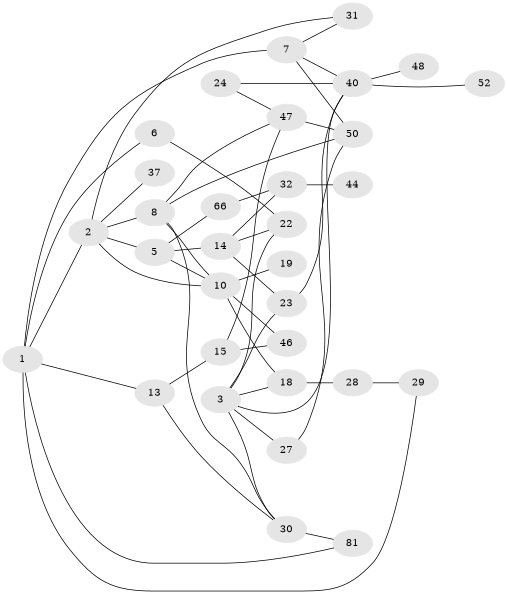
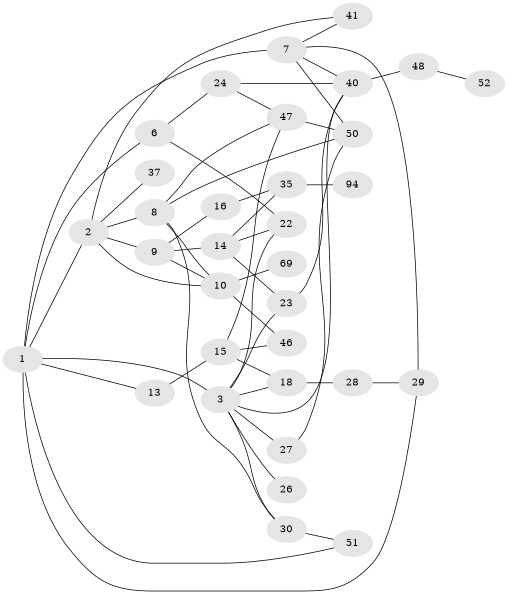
(353, 16) -> (353, 16)
(419, 87) -> (452, 75)
none -> (188, 109)
none -> (408, 178)
(287, 185) -> (287, 185)
(353, 185) -> (353, 185)
(221, 207) -> (221, 207)
(155, 252) -> (155, 252)
(287, 264) -> (287, 264)
(246, 331) -> (254, 367)
none -> (127, 363)
(212, 468) -> none
none -> (287, 490)
(353, 543) -> (353, 543)
